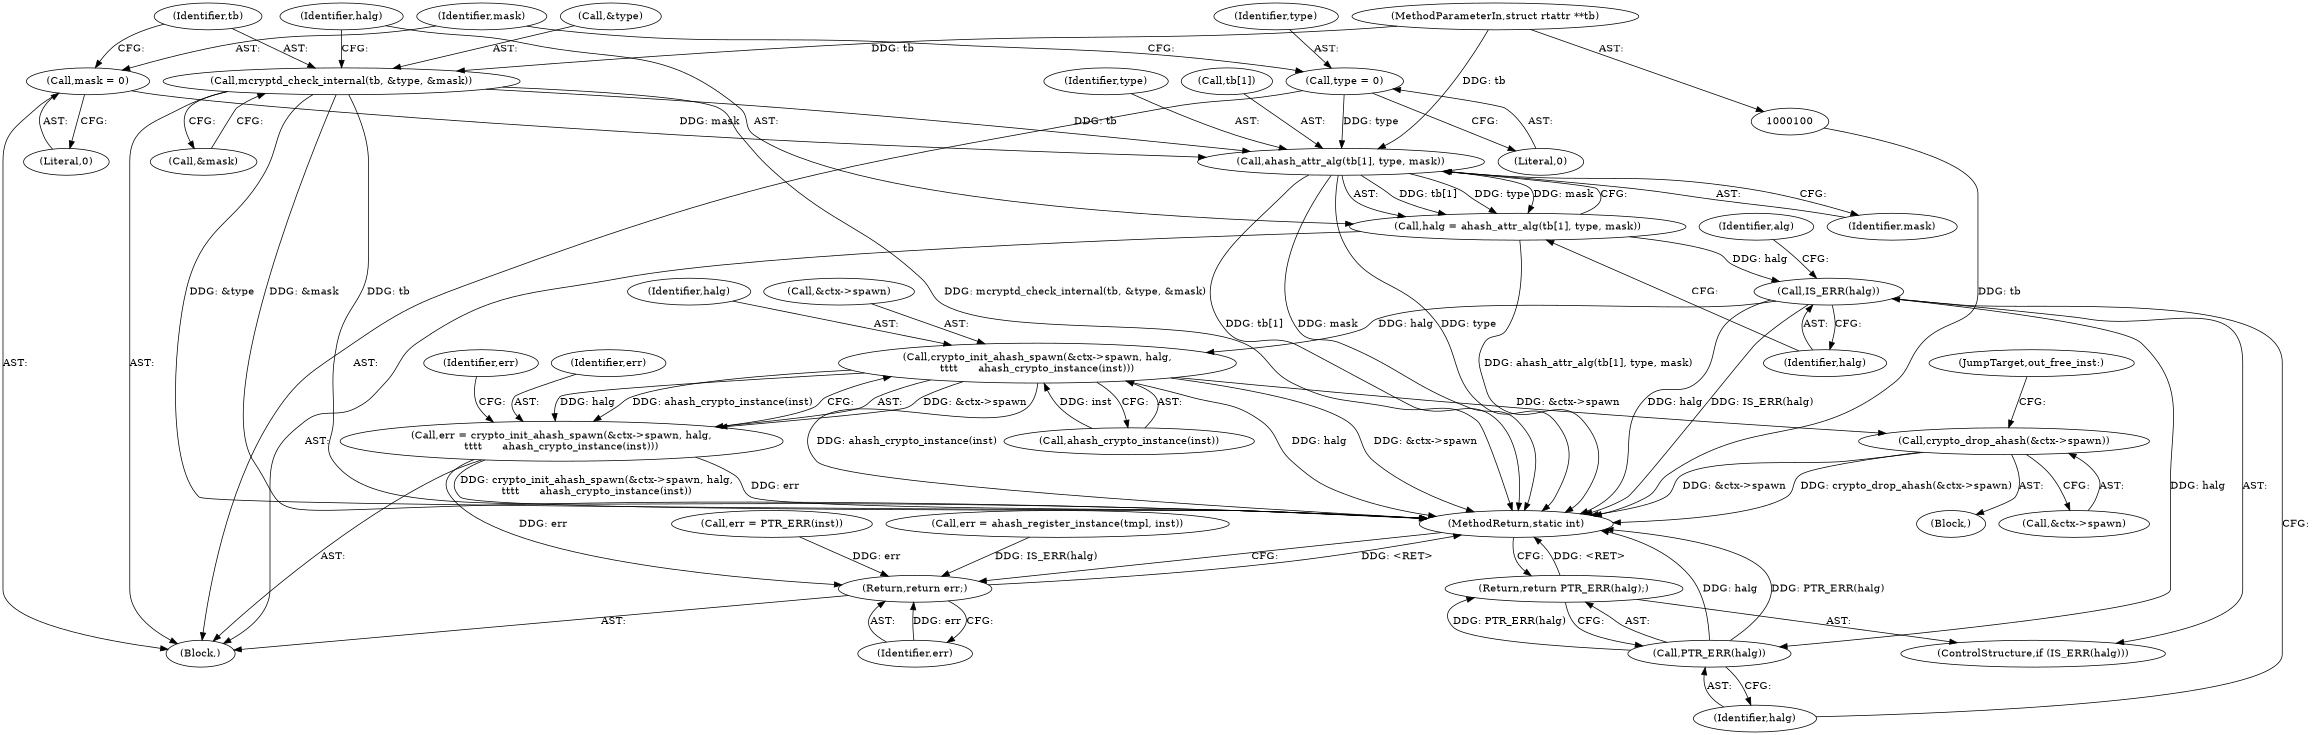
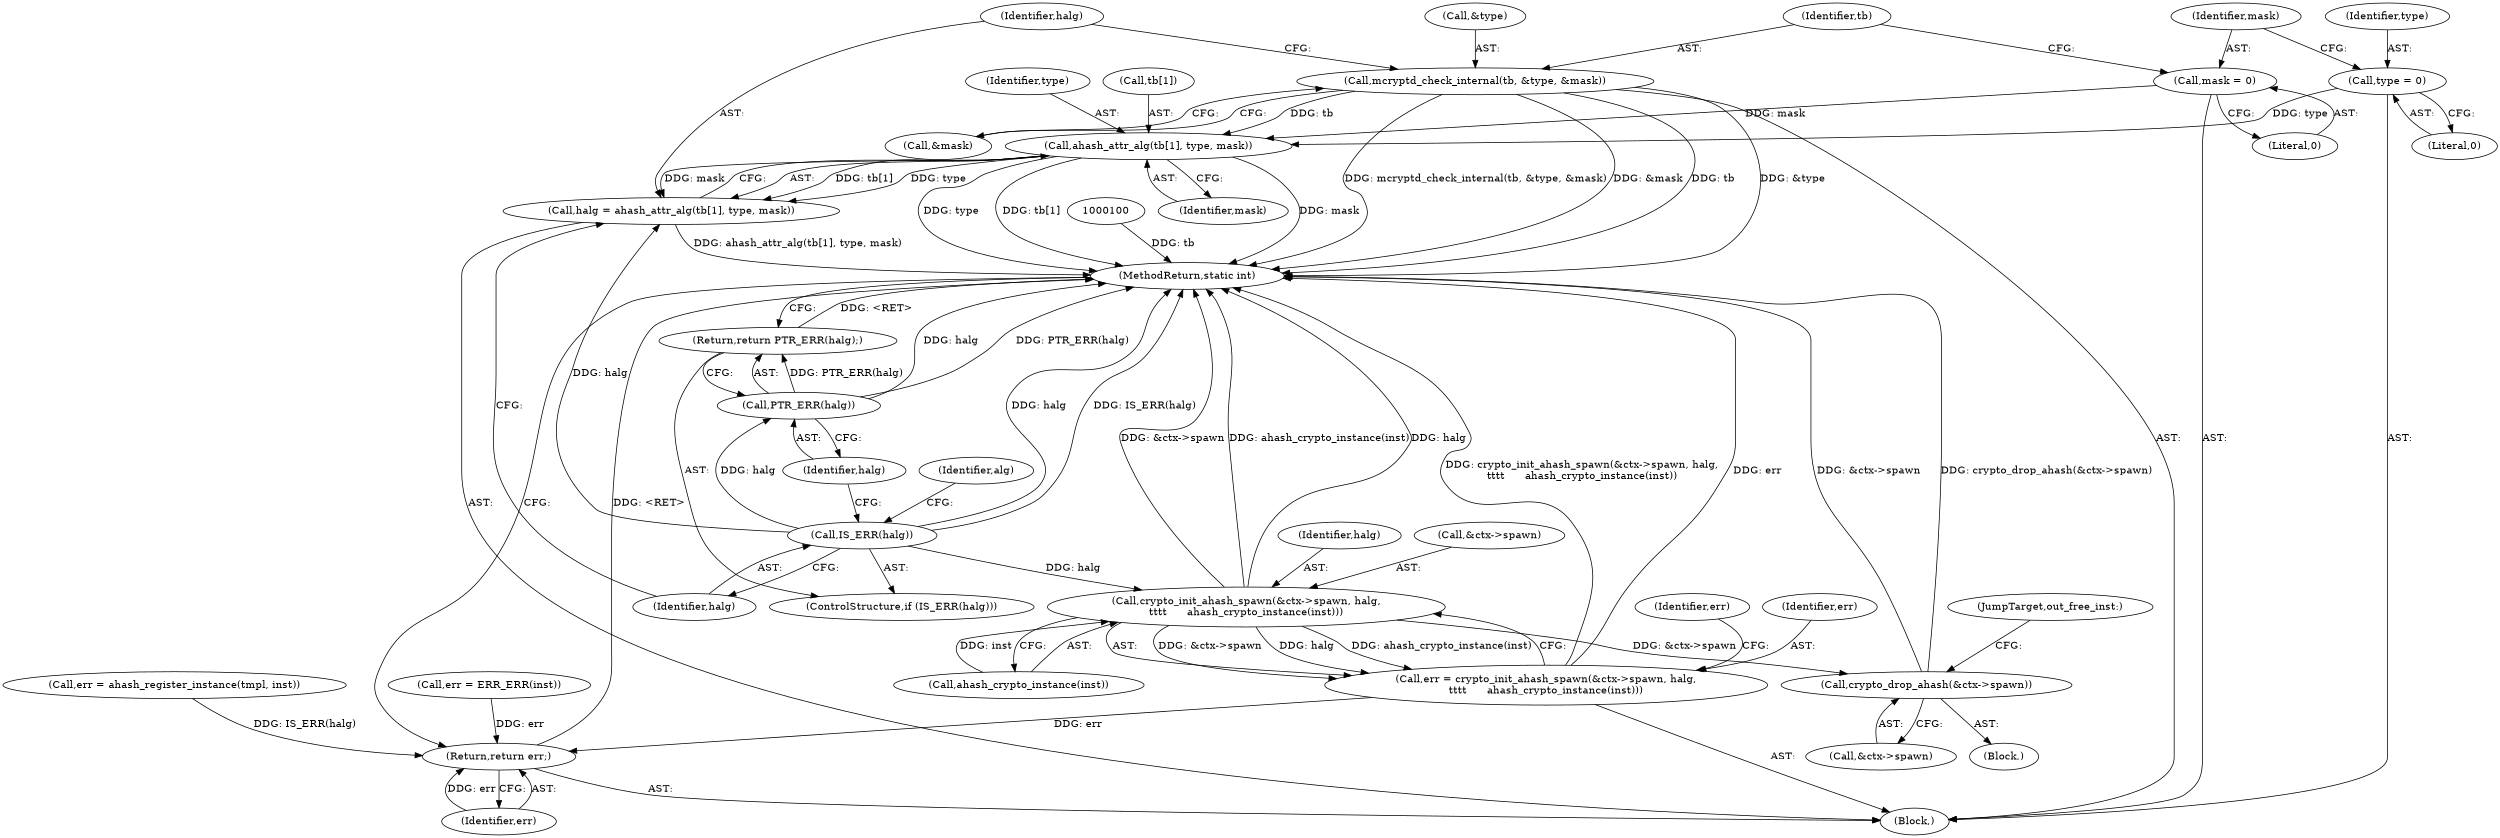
(1495, 16) -> none
(1704, 249) -> (562, 460)
(772, 524) -> (489, 685)
